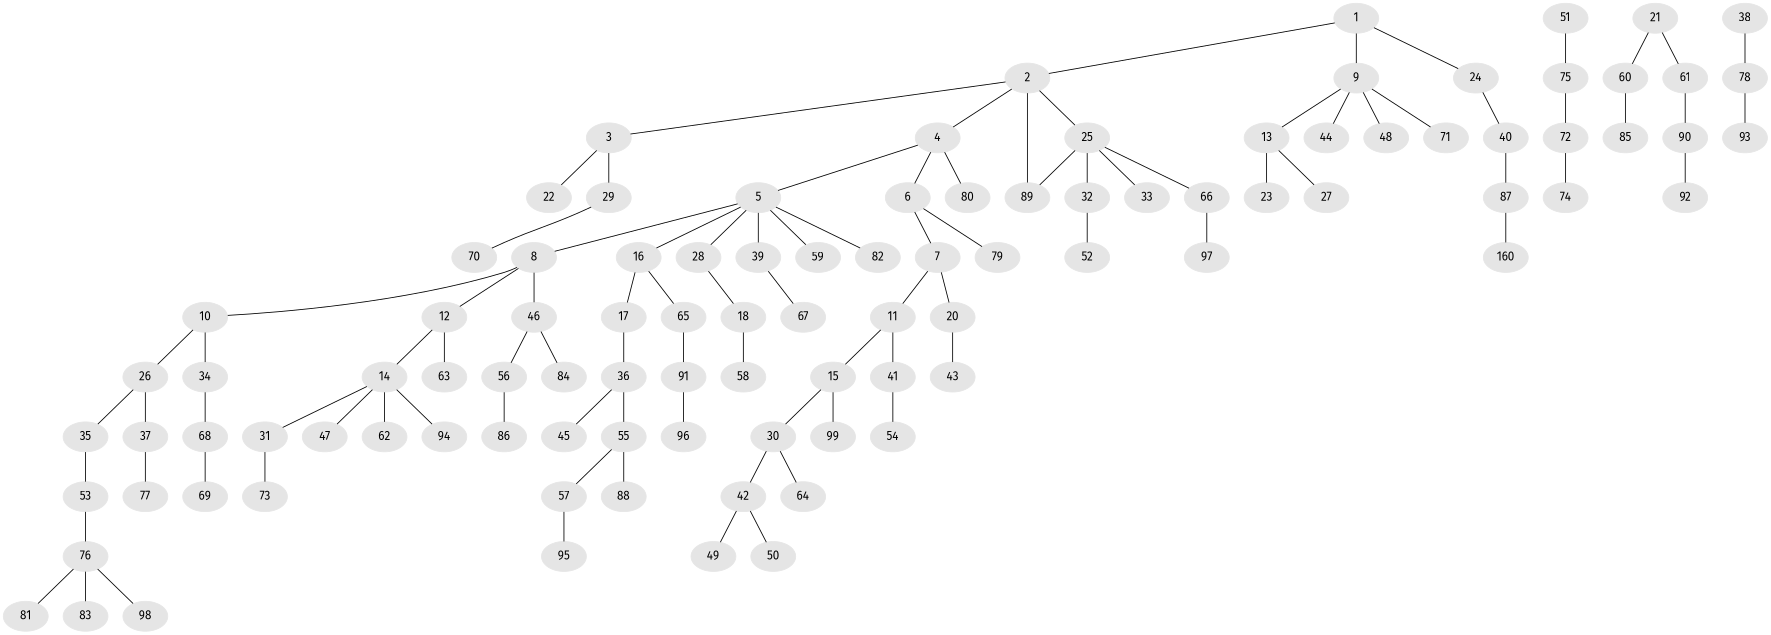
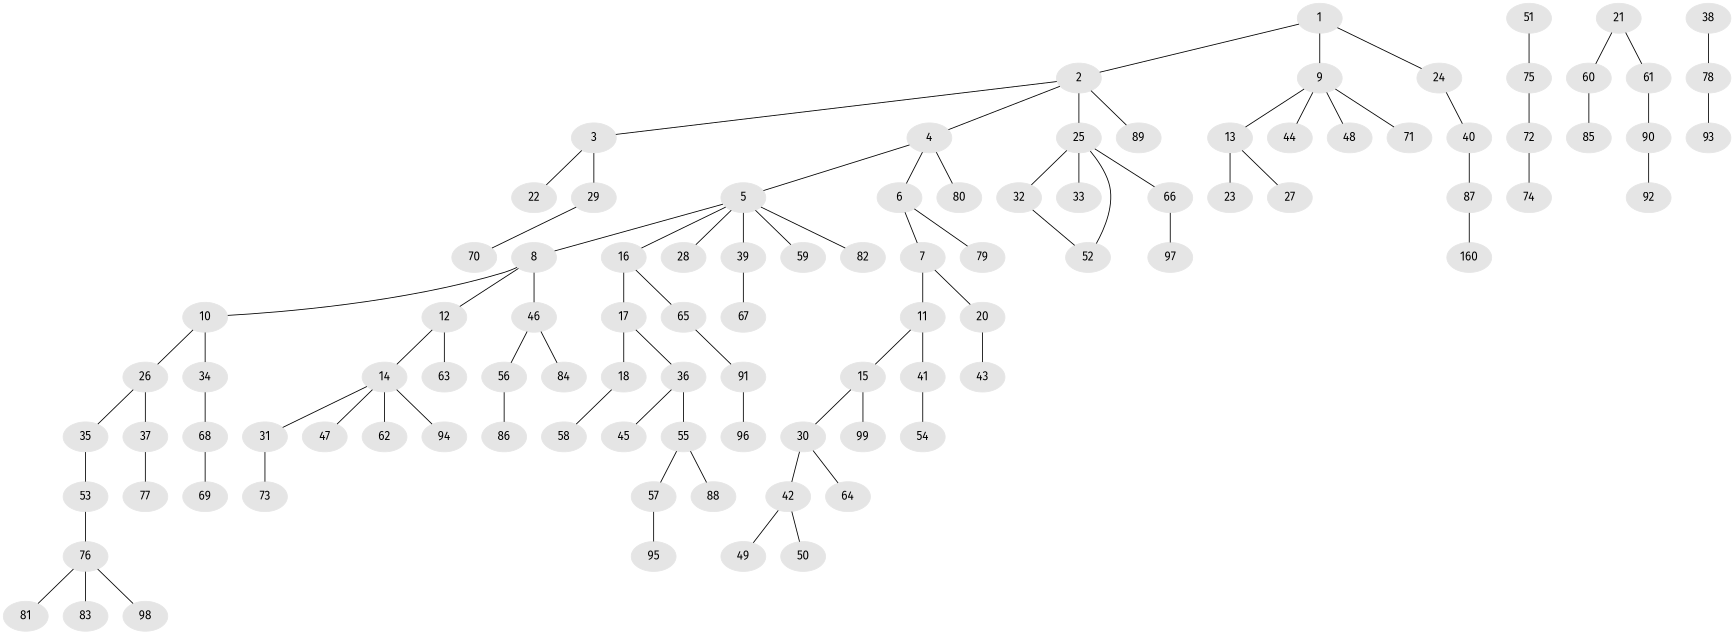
(1057, 168) -> (1111, 196)
(721, 287) -> (624, 347)
